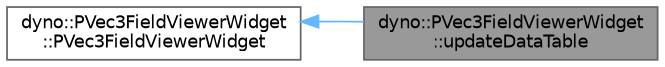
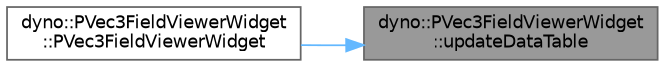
(341, 22) -> (324, 45)
